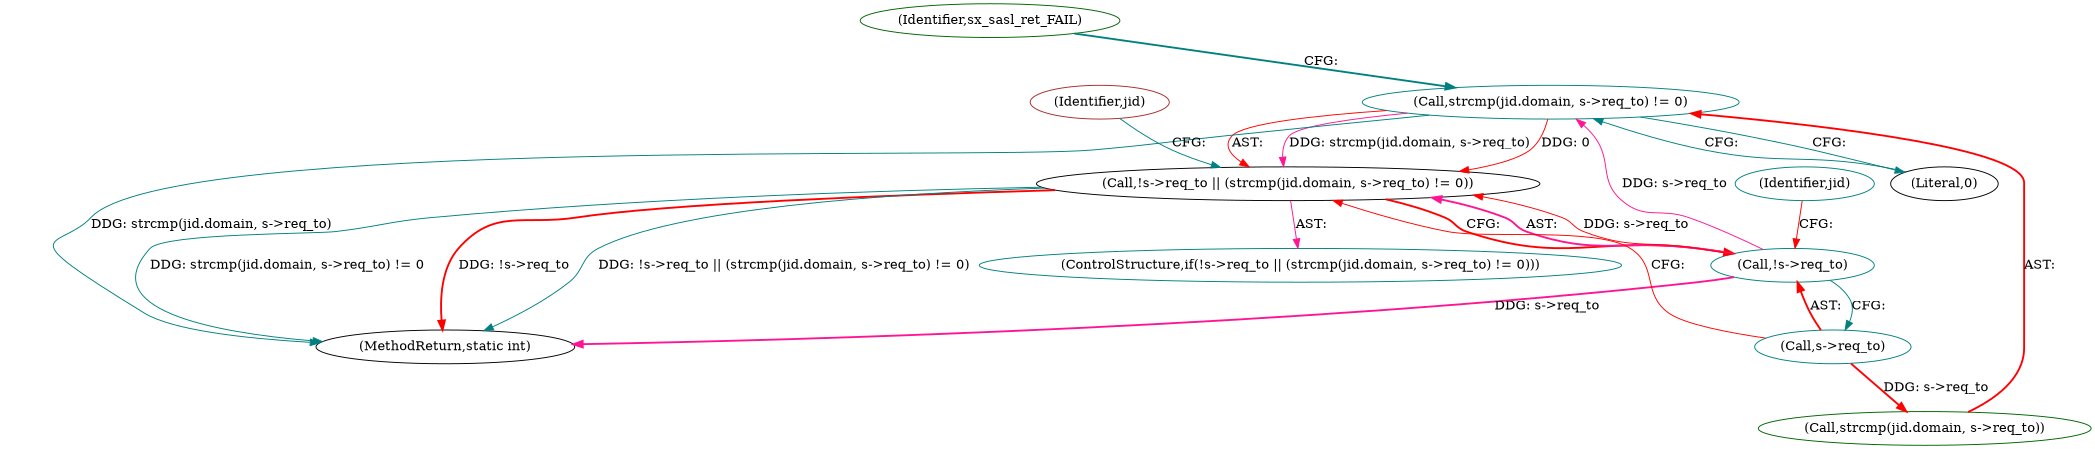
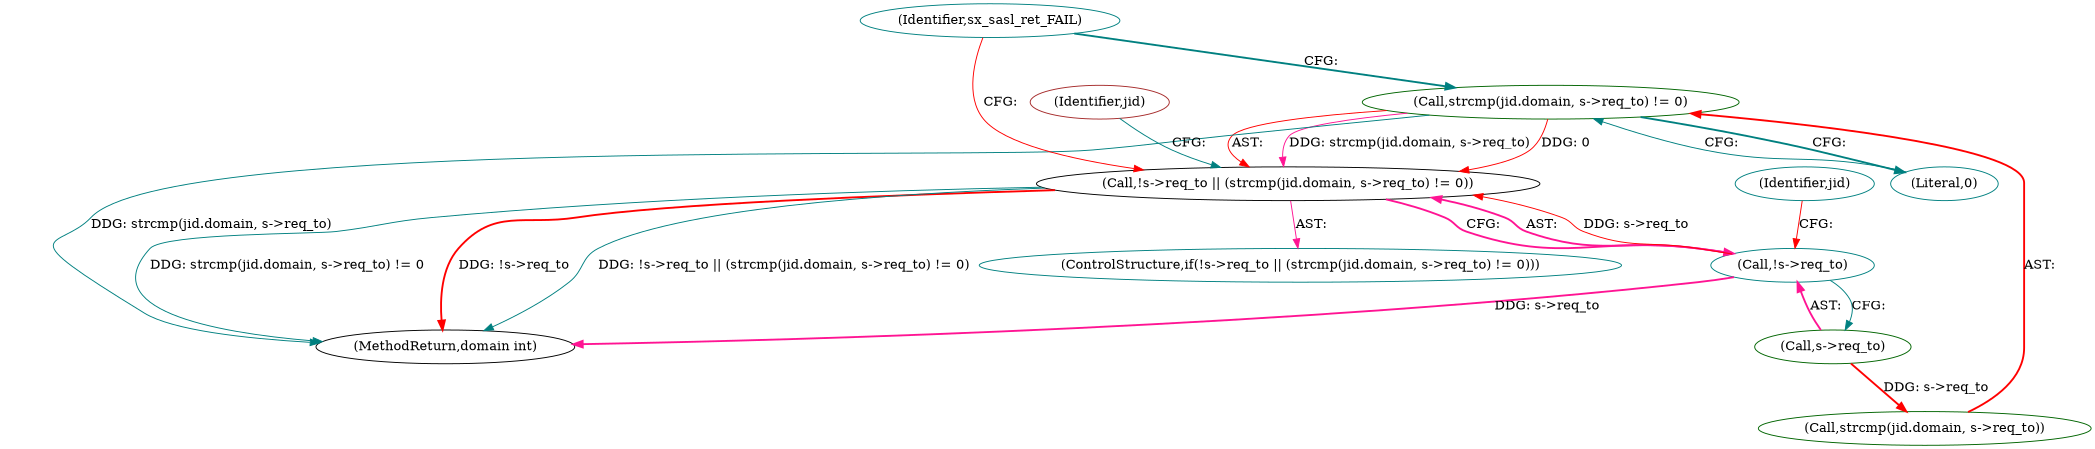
(990, 21) -> (990, 21)
(1551, 102) -> (1551, 102)
(1769, 140) -> (1769, 140)
(1944, 184) -> (1944, 184)
(1651, 213) -> none
(1574, 236) -> (1015, 140)
(1551, 248) -> (1551, 248)
(1810, 311) -> (1810, 311)
(445, 347) -> (445, 347)
(1833, 347) -> (1833, 347)
